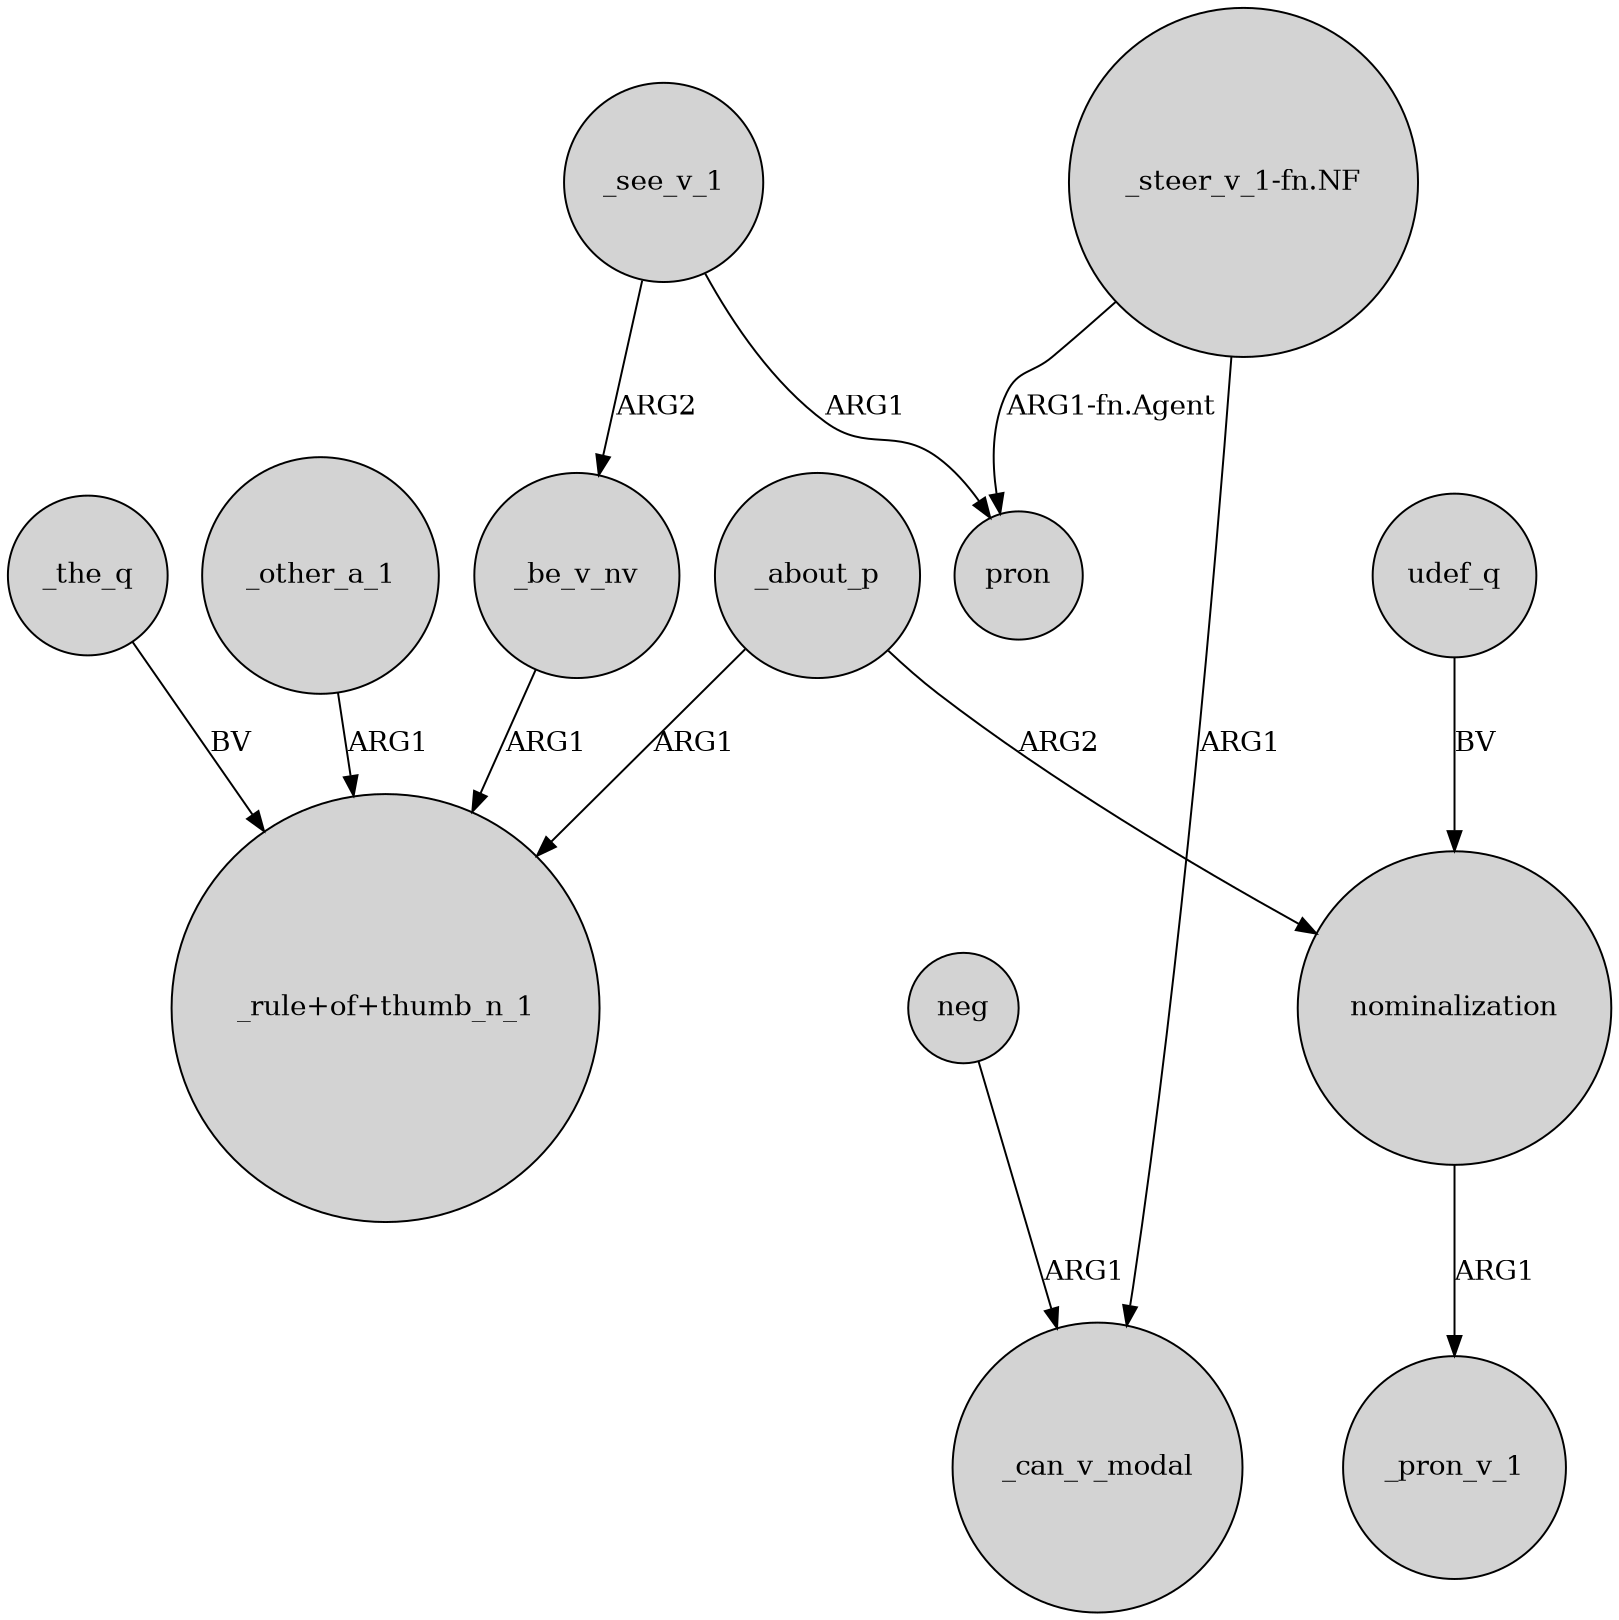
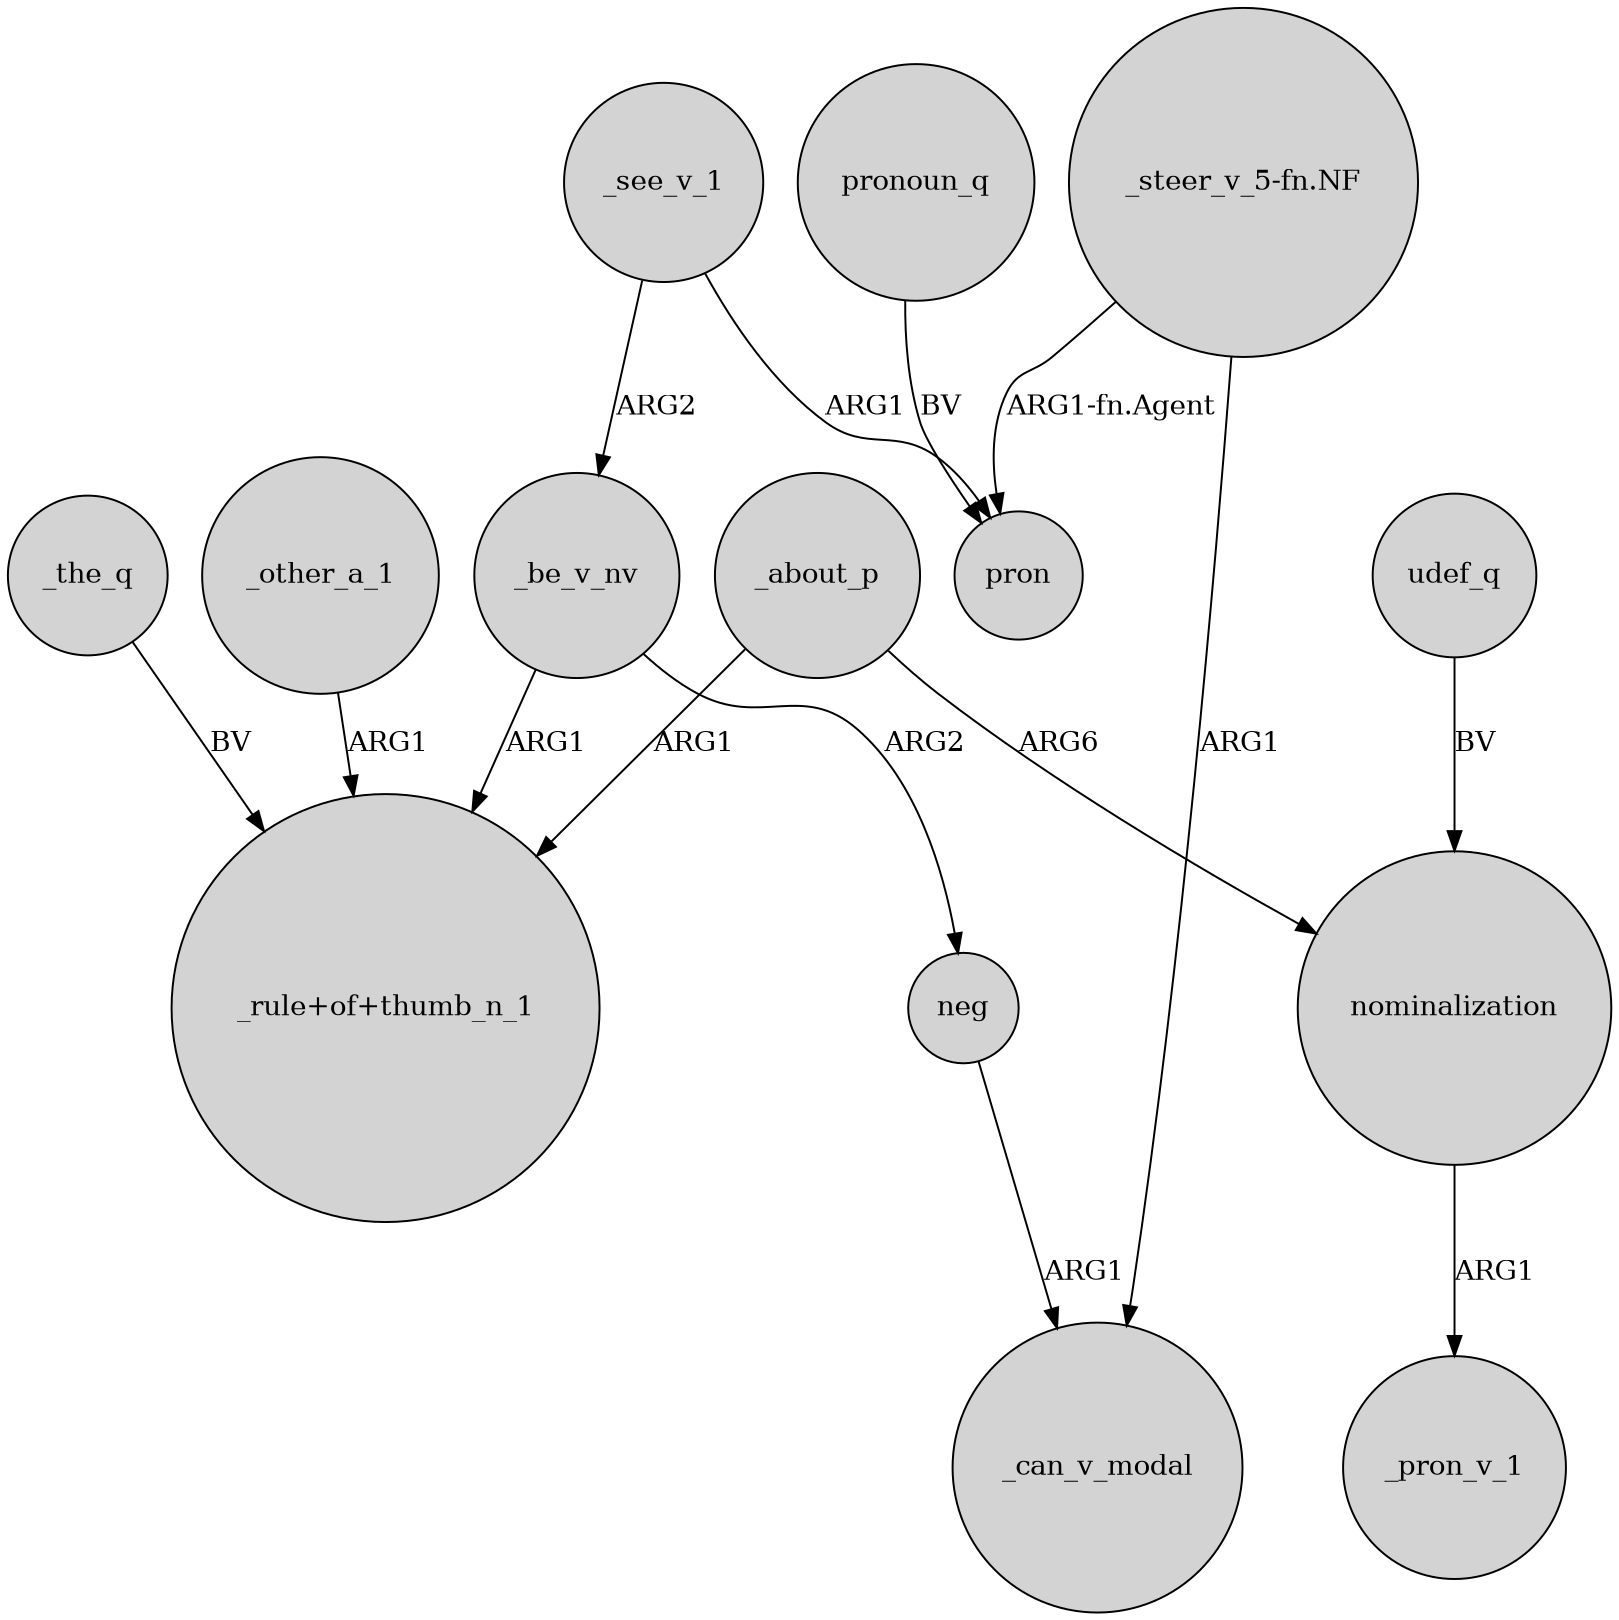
none -> (916, 182)
(1243, 182) -> (1243, 182)
none -> (856, 728)
(1059, 744) -> (1059, 744)
